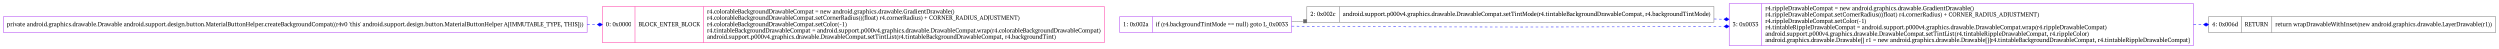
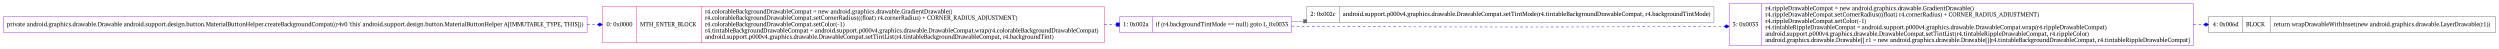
(1719, 19) -> none
(669, 24) -> (668, 24)
(2257, 24) -> (2256, 24)
none -> (1110, 25)
